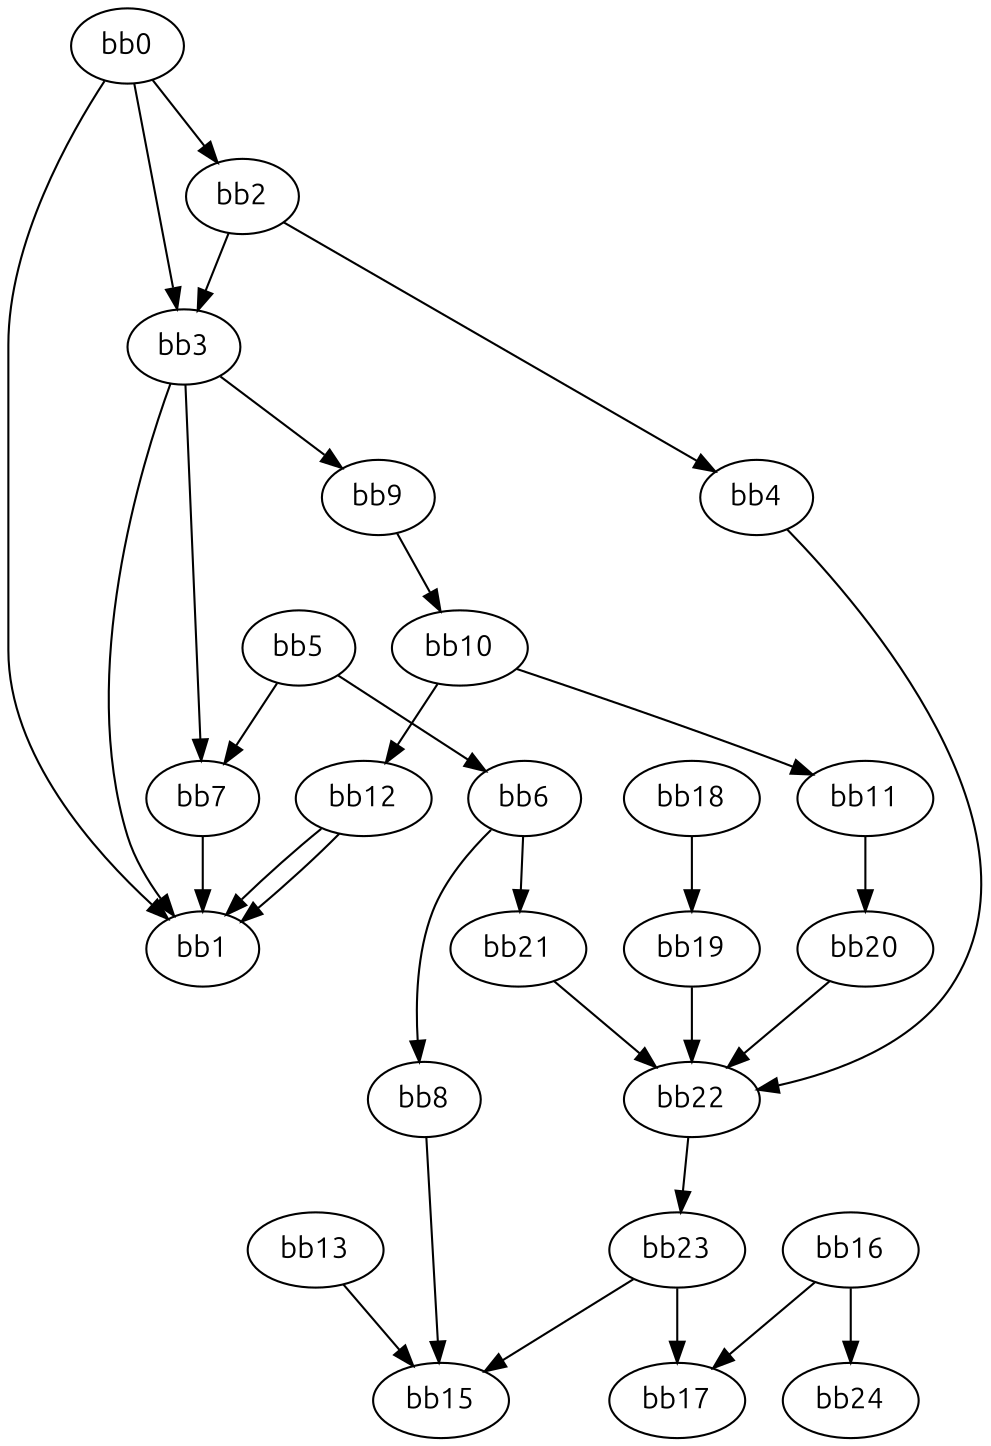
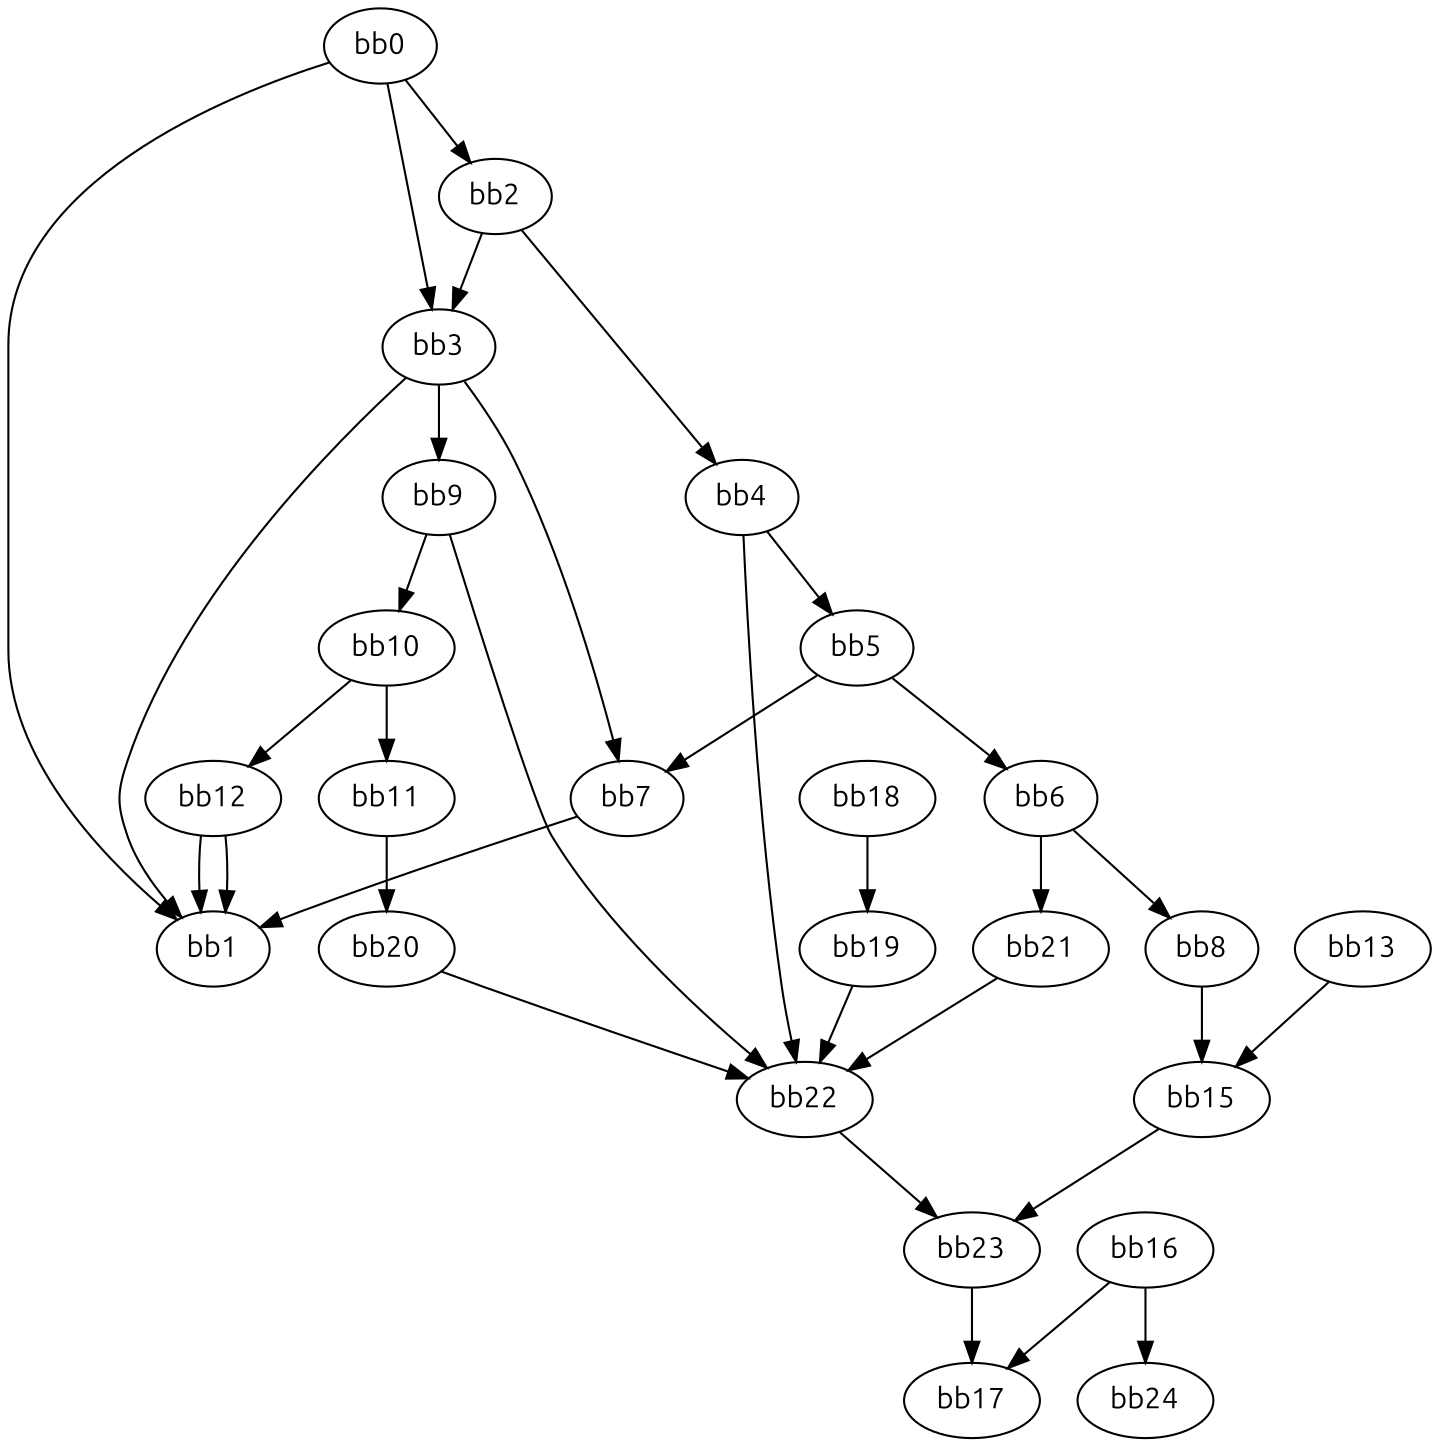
none -> (793, 564)
none -> (541, 812)
(568, 1320) -> (1096, 1169)
